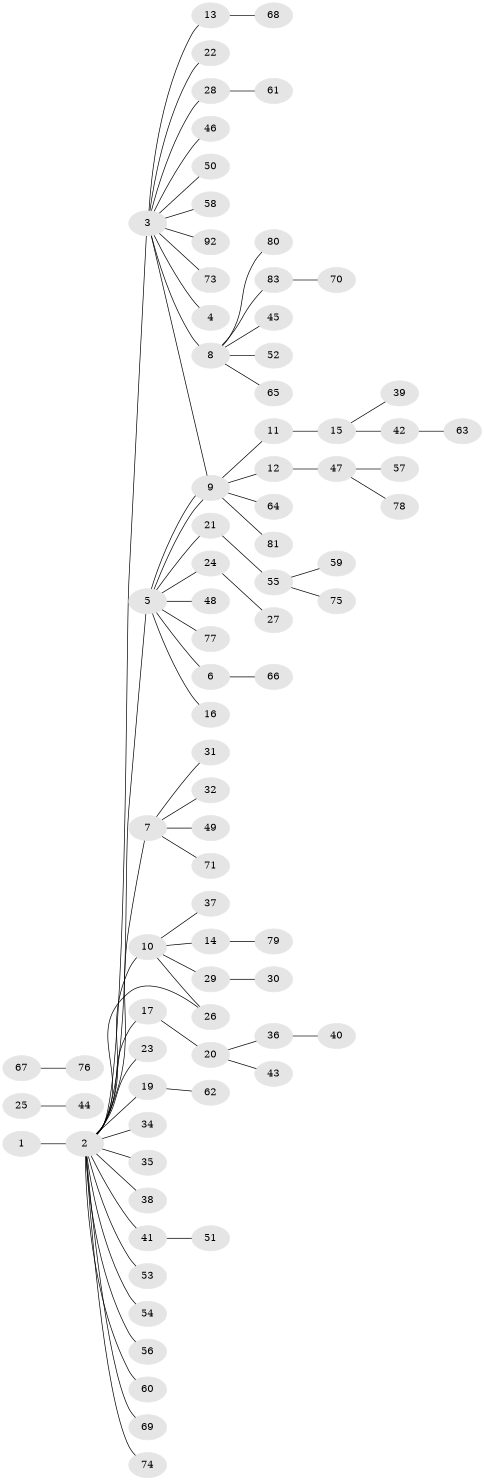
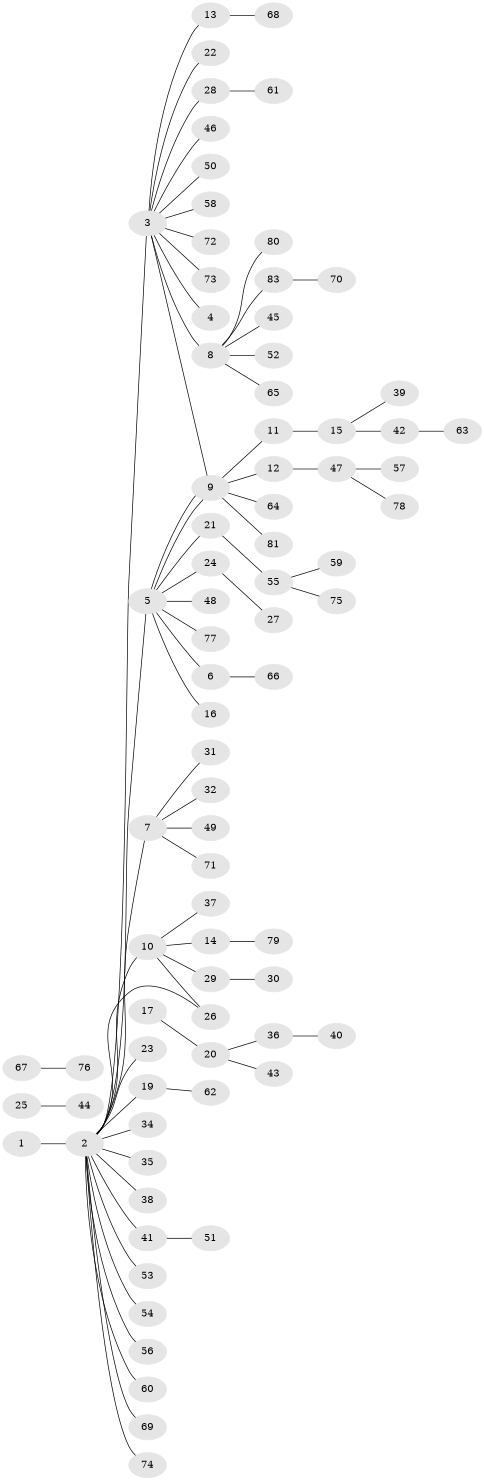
(211, 242) -> (211, 242)
(116, 1078) -> none
